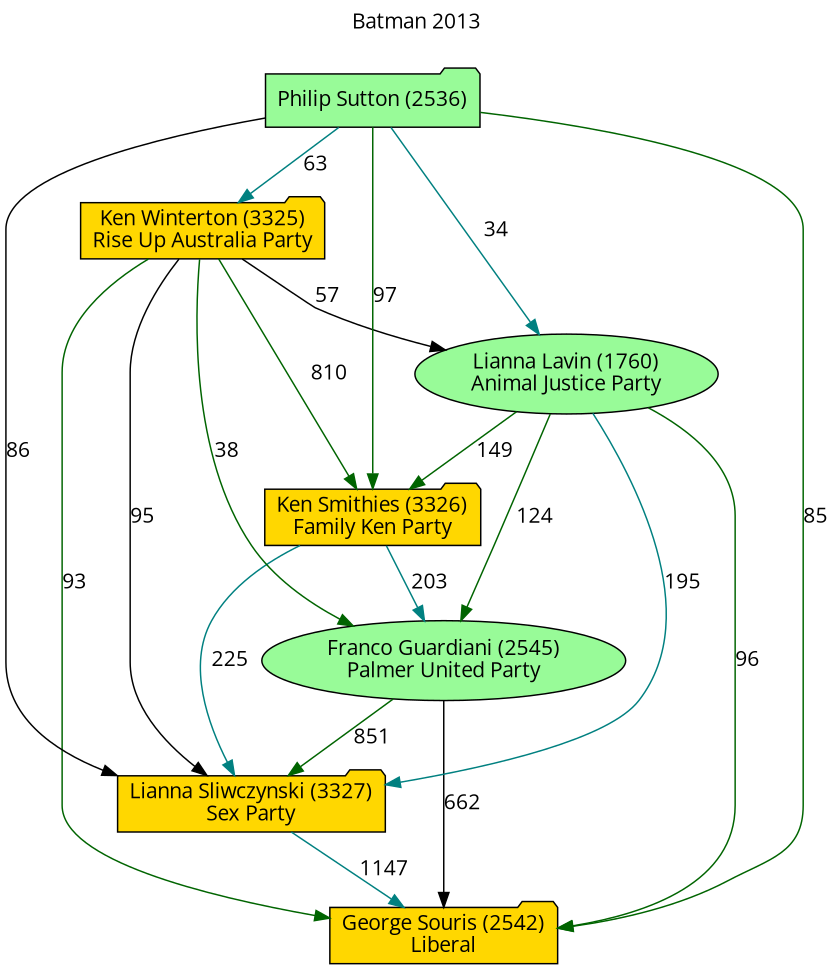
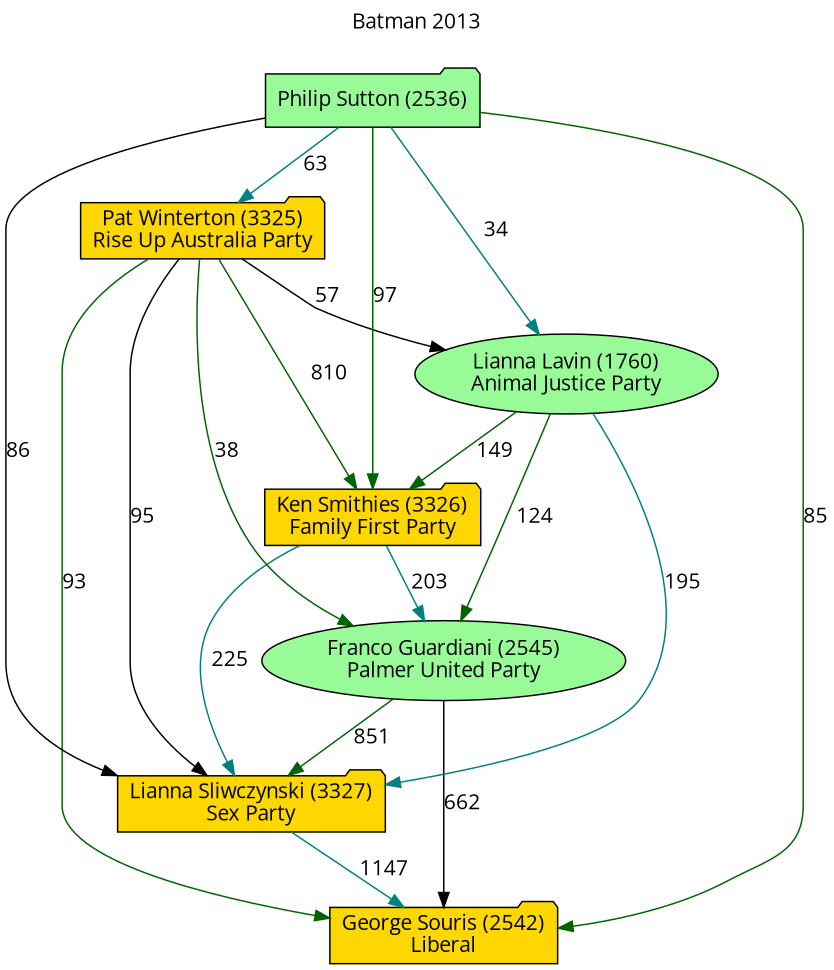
(203, 231) -> (203, 231)
(373, 517) -> (373, 517)
(735, 698) -> none
